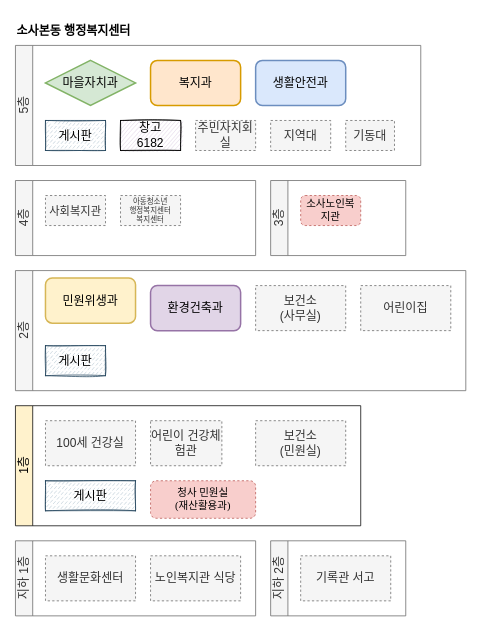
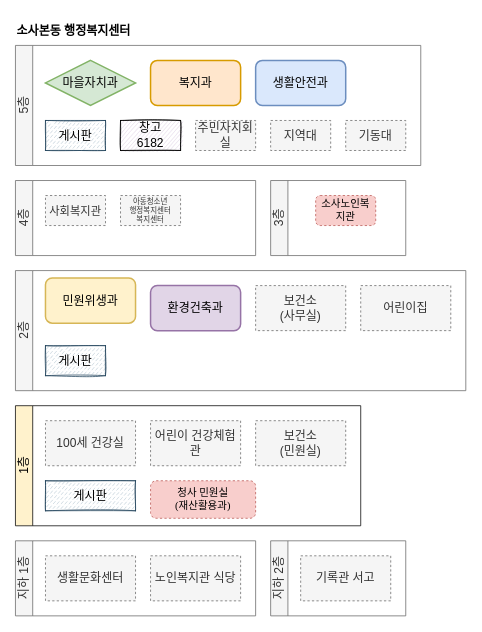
(370, 135) -> (375, 135)
(330, 210) -> (345, 210)
(186, 443) -> (195, 443)
